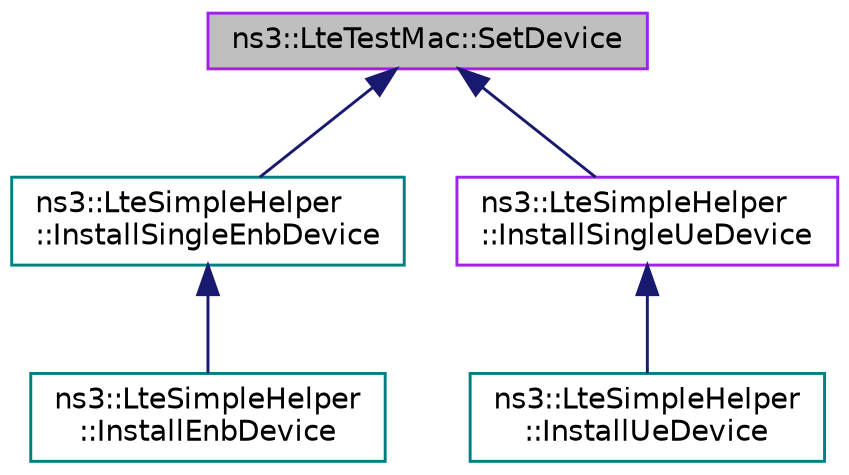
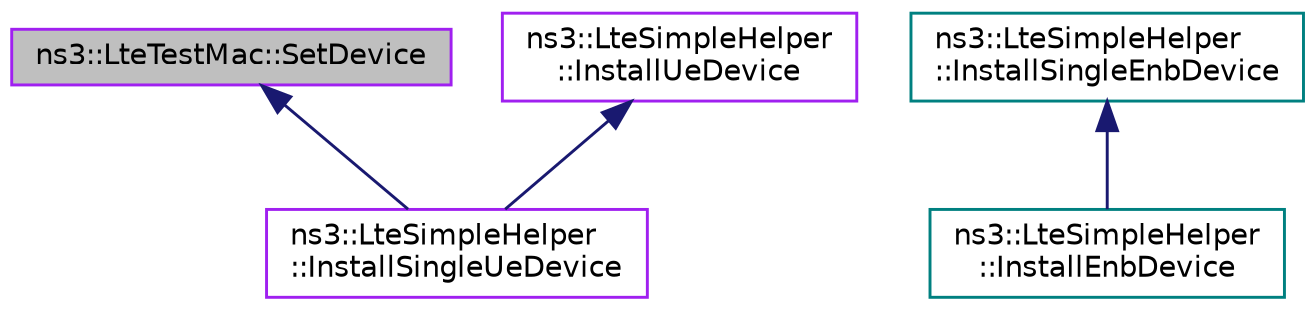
(316, 132) -> none
(647, 334) -> (557, 165)
(647, 417) -> (680, 57)
